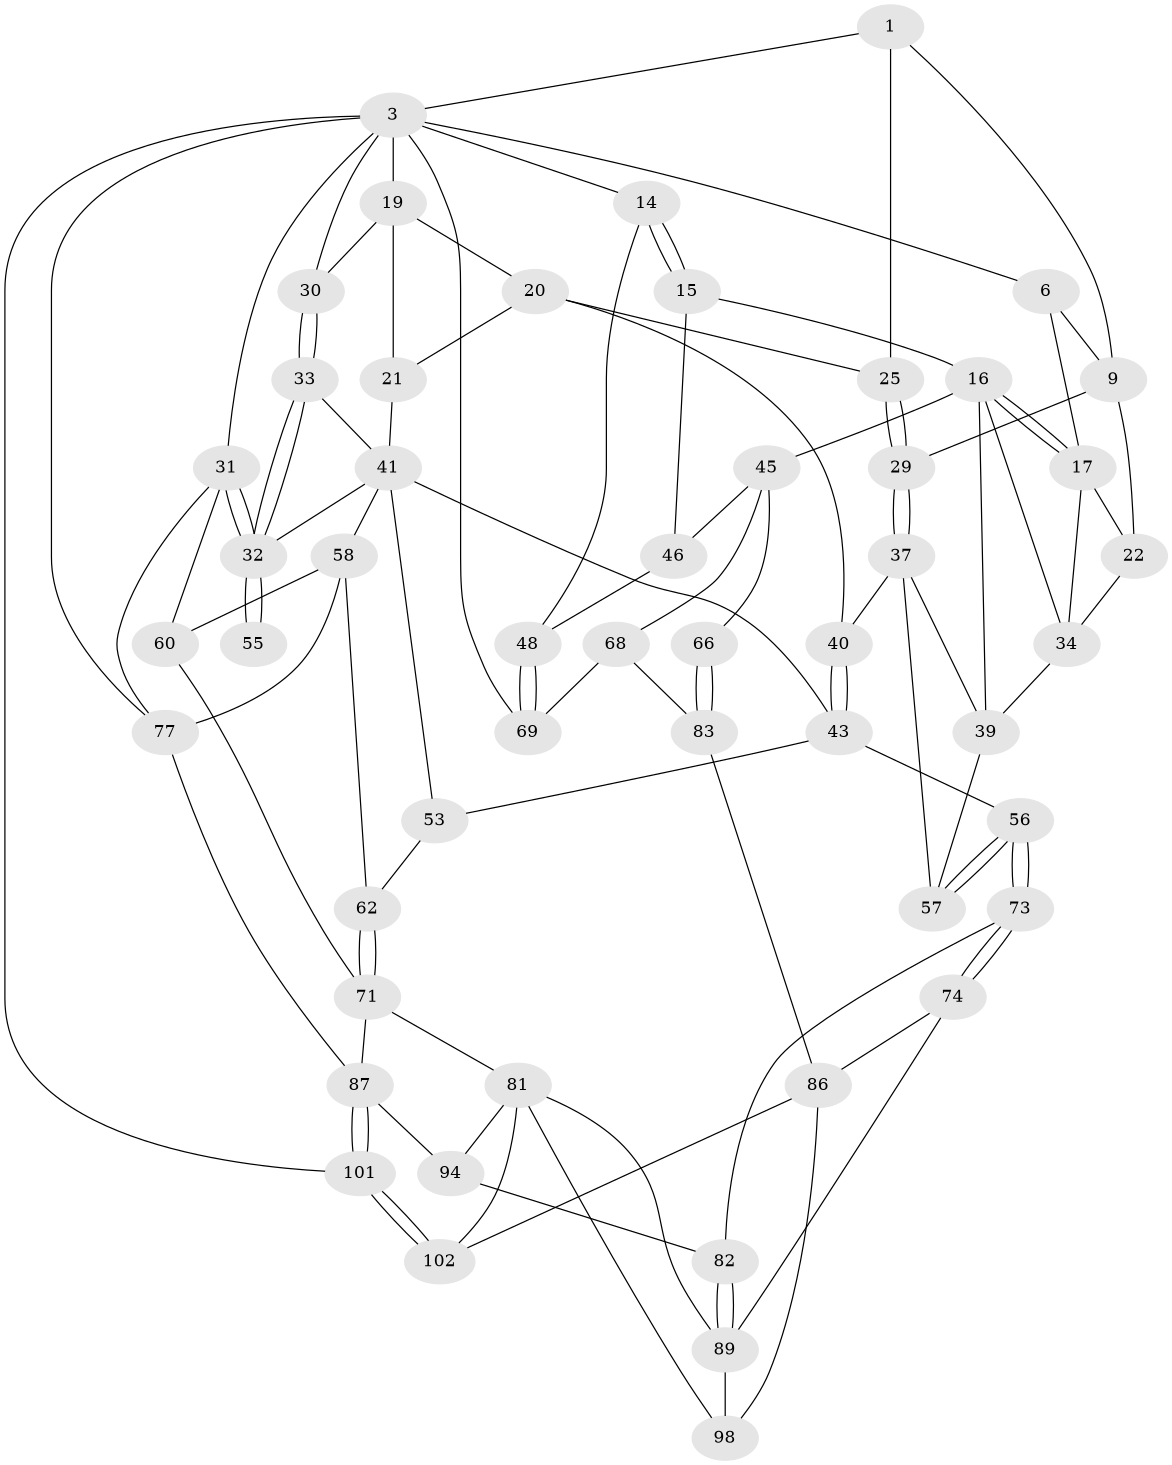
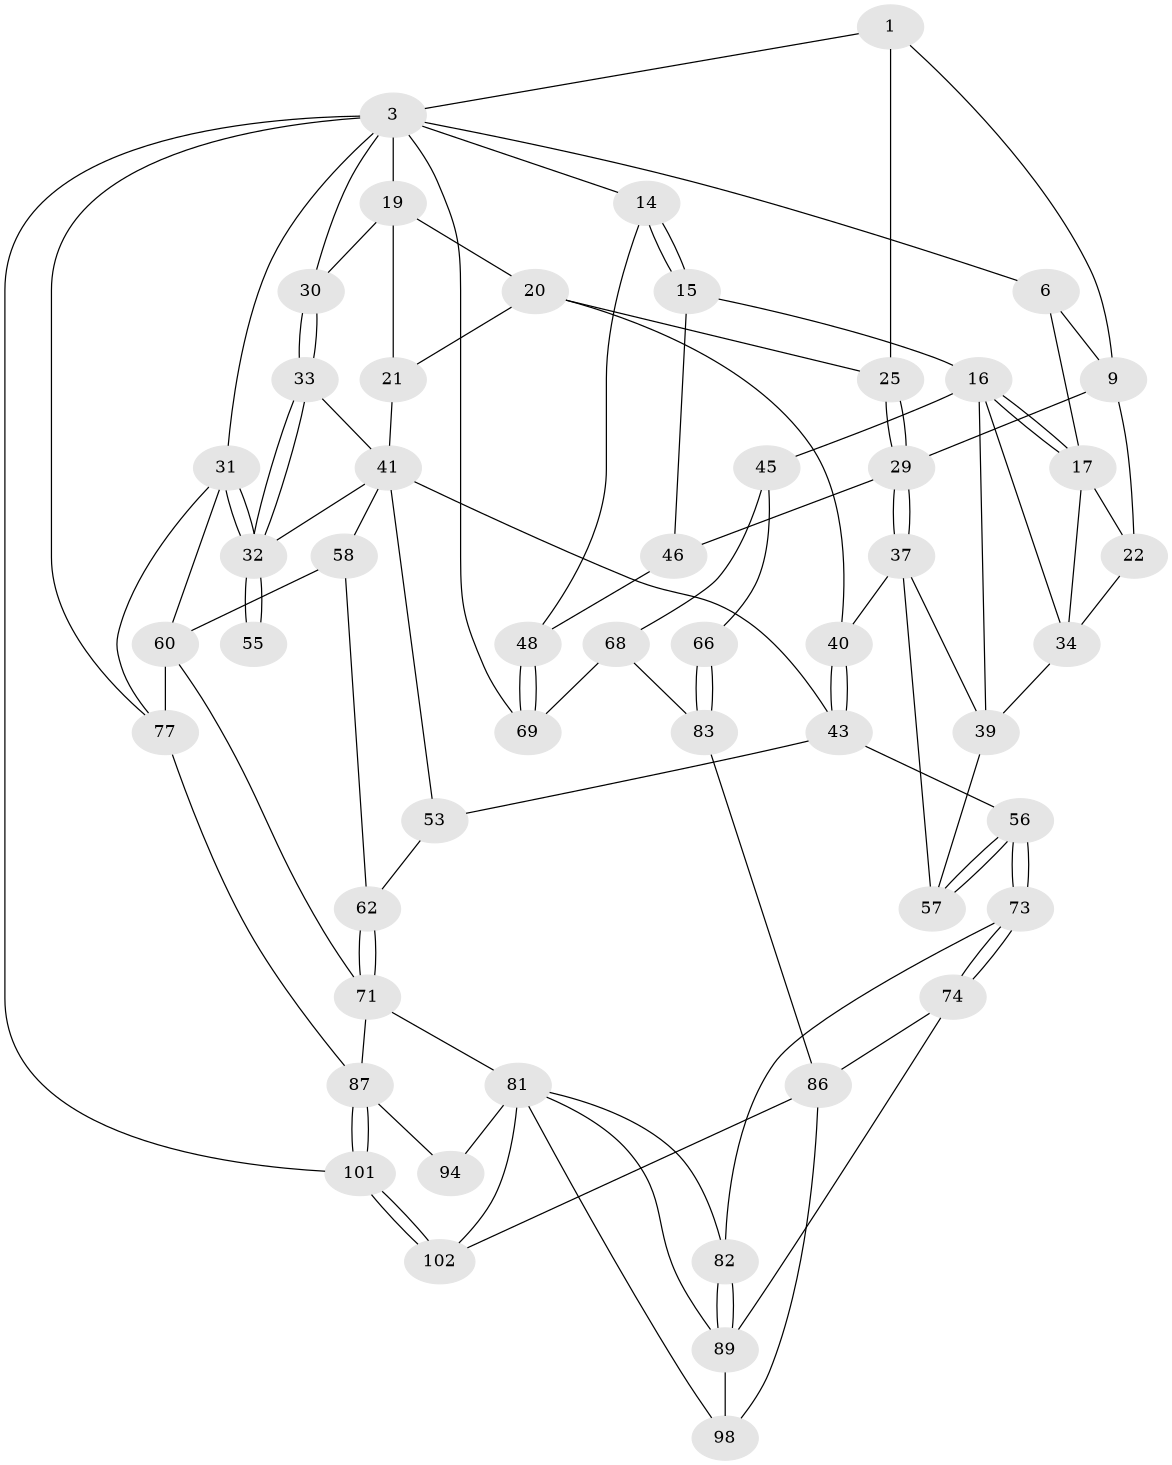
(720, 512) -> (787, 512)
(291, 673) -> (165, 689)
(577, 1214) -> (660, 1139)
